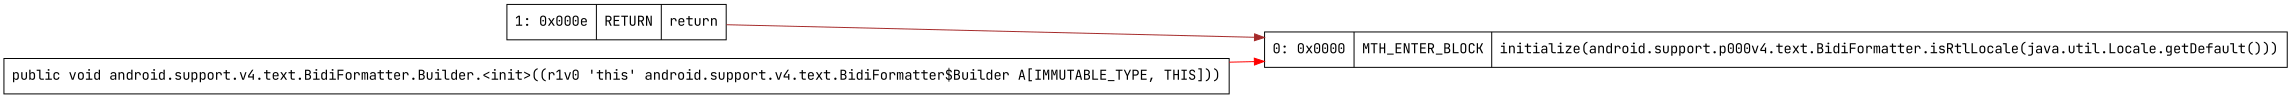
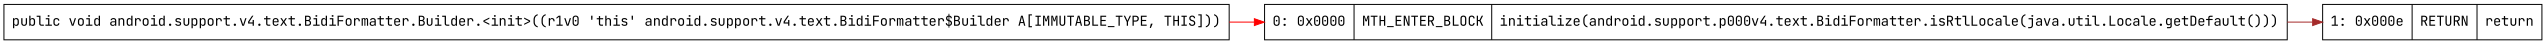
(990, 31) -> (2300, 22)
